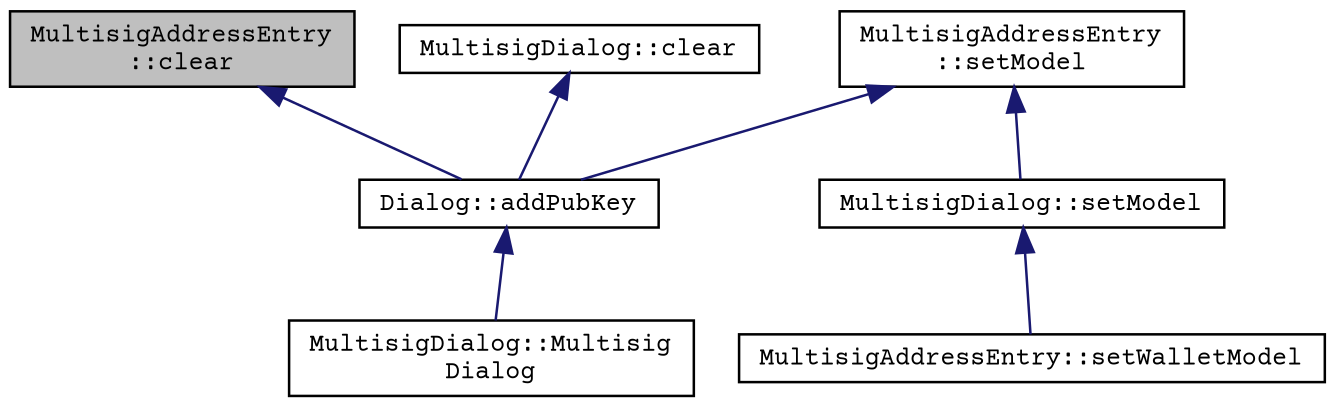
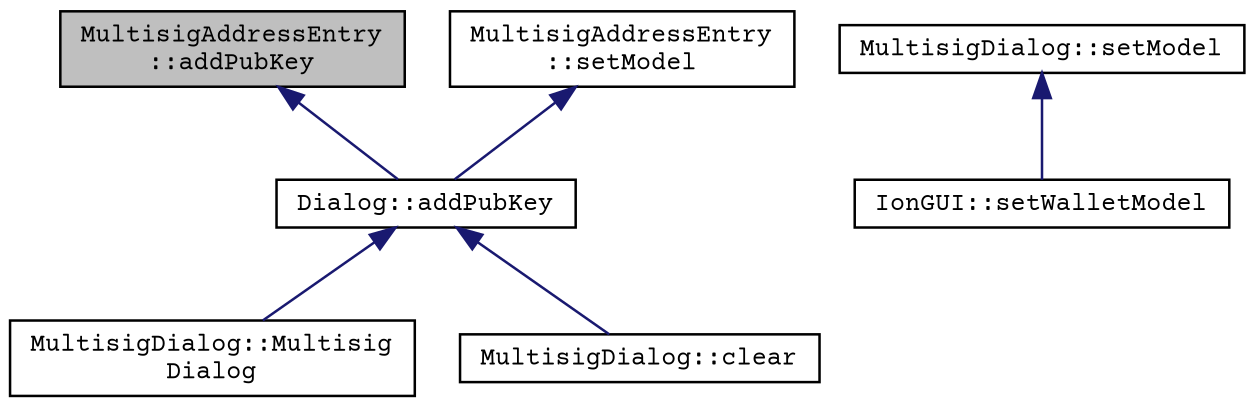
(182, 49) -> (233, 49)
(539, 138) -> (543, 288)
(1018, 146) -> none
(1032, 358) -> (1042, 204)
